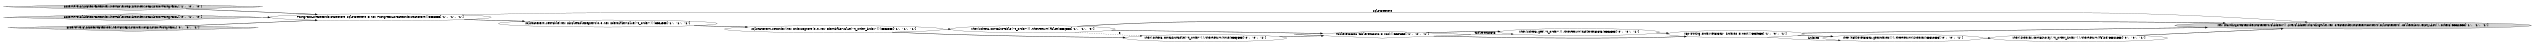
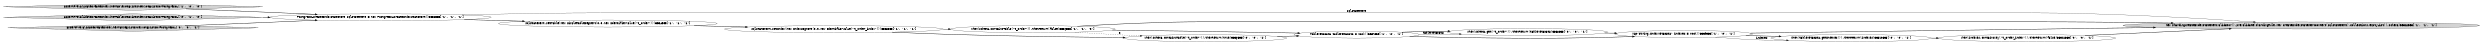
(1382, 35) -> (1357, 35)
